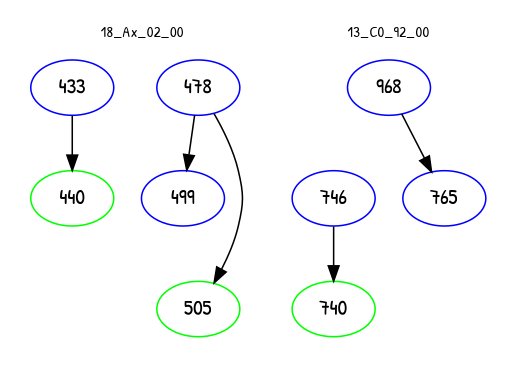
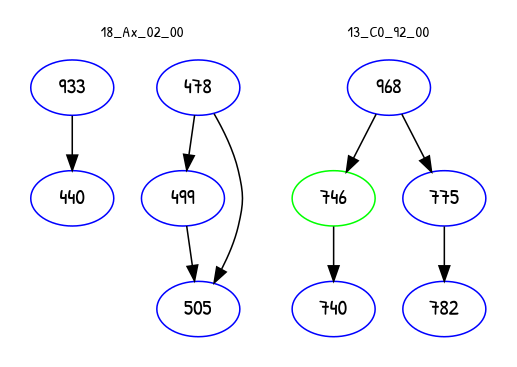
(72, 88) -> (72, 88)
none -> (365, 136)
(72, 198) -> (72, 198)
(334, 198) -> (334, 198)
(444, 198) -> (444, 198)
none -> (190, 246)
(198, 309) -> (198, 309)
(334, 309) -> (334, 309)
none -> (444, 309)
